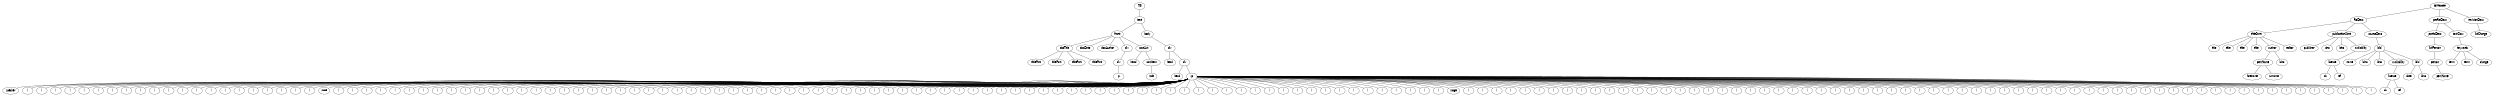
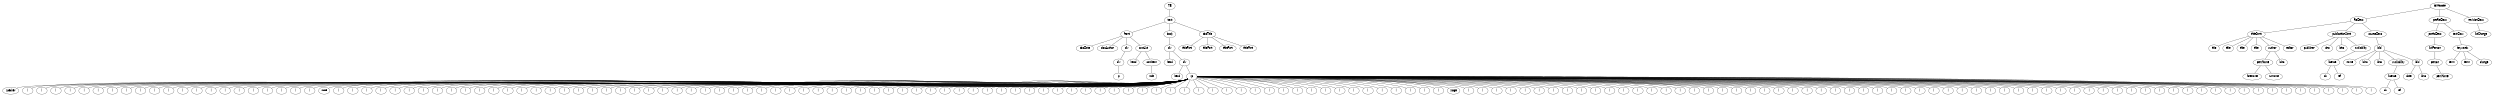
(1091, 40) -> (1188, 27)
